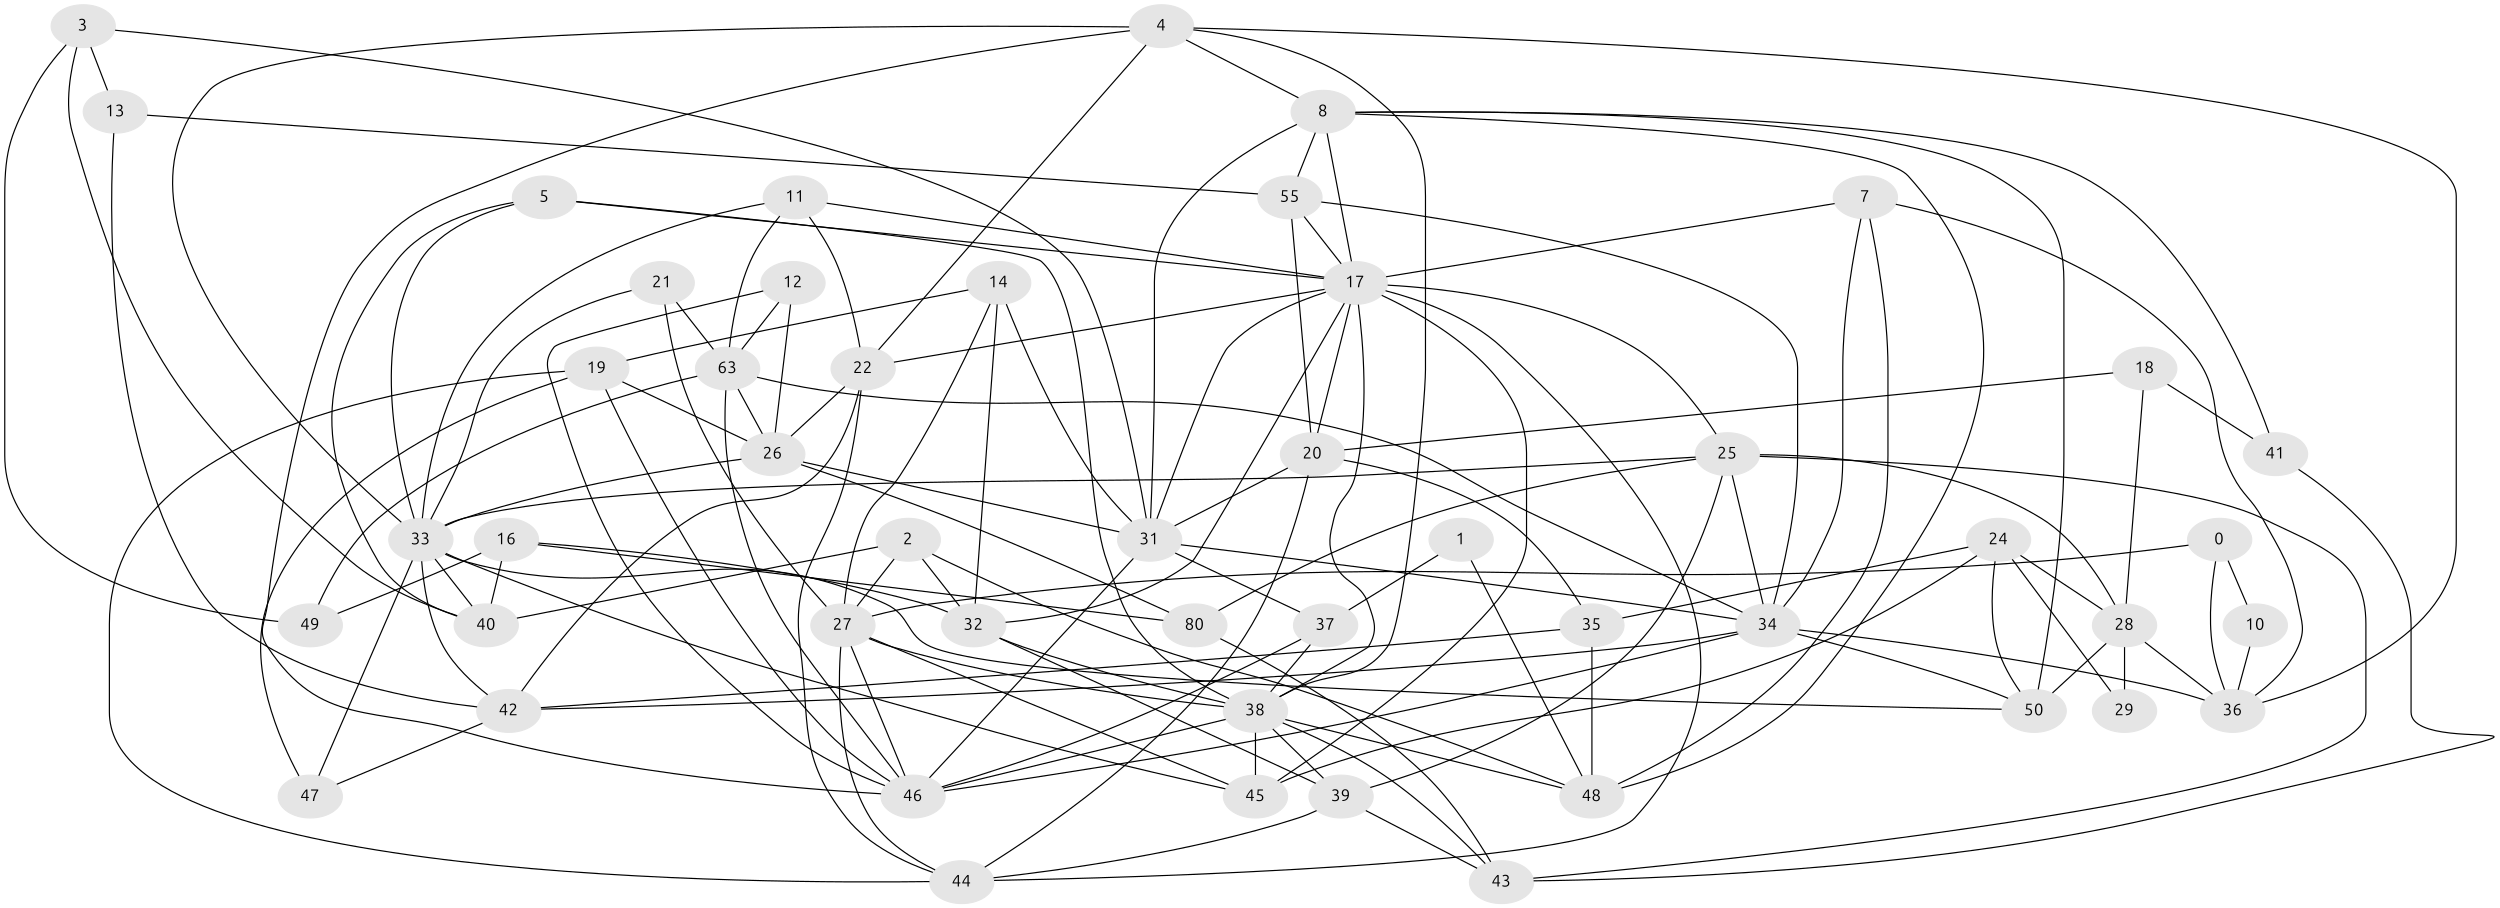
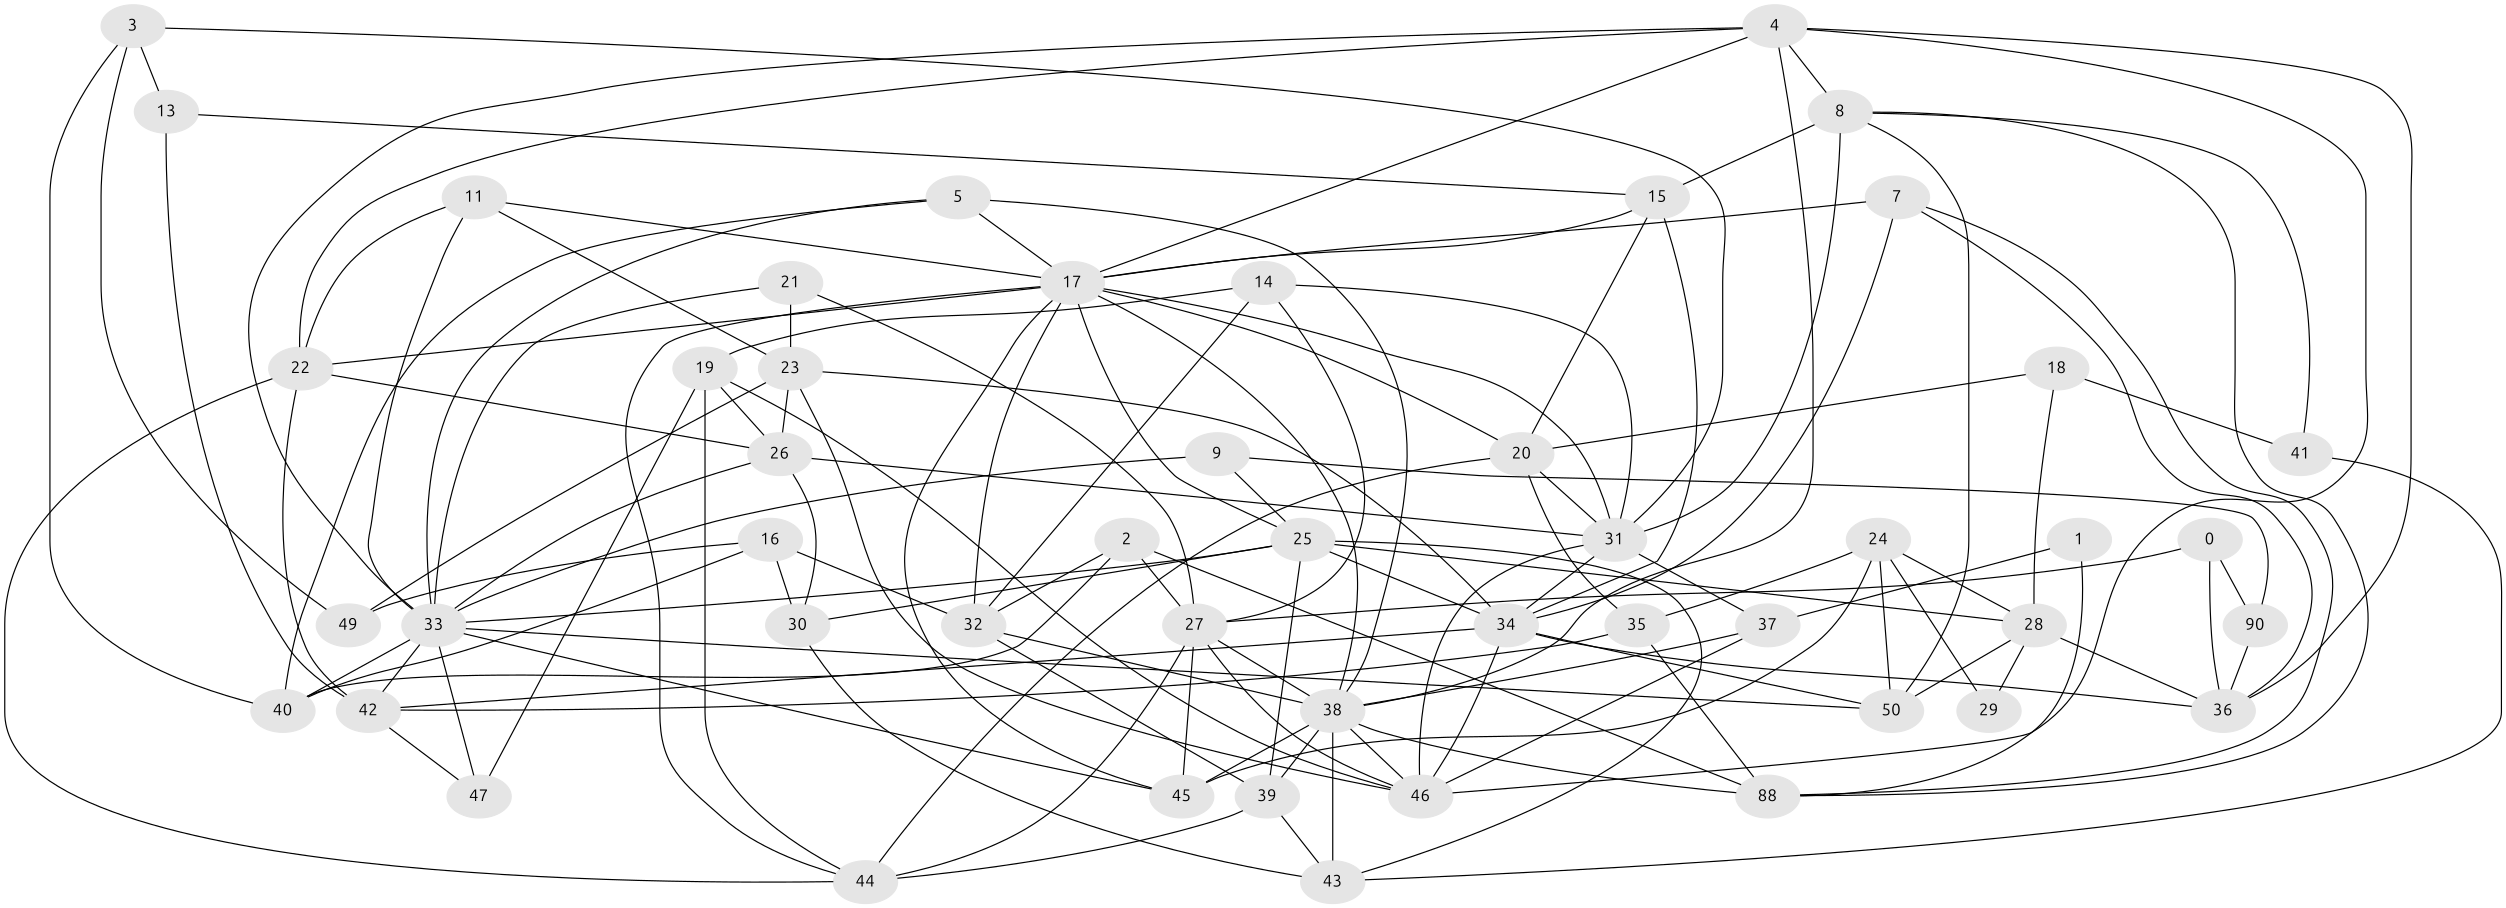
(1339, 194) -> (1424, 155)
(1290, 197) -> (1657, 197)
(793, 283) -> none
(728, 369) -> (791, 369)
none -> (1217, 454)
(1195, 625) -> (798, 625)
(2255, 625) -> (2255, 625)
(1592, 797) -> (1768, 797)
